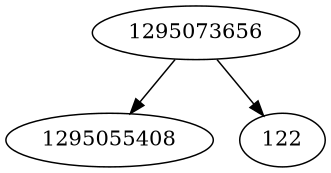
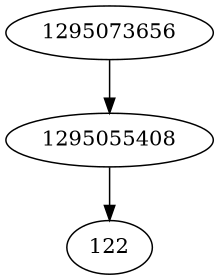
(235, 82) -> (110, 186)
